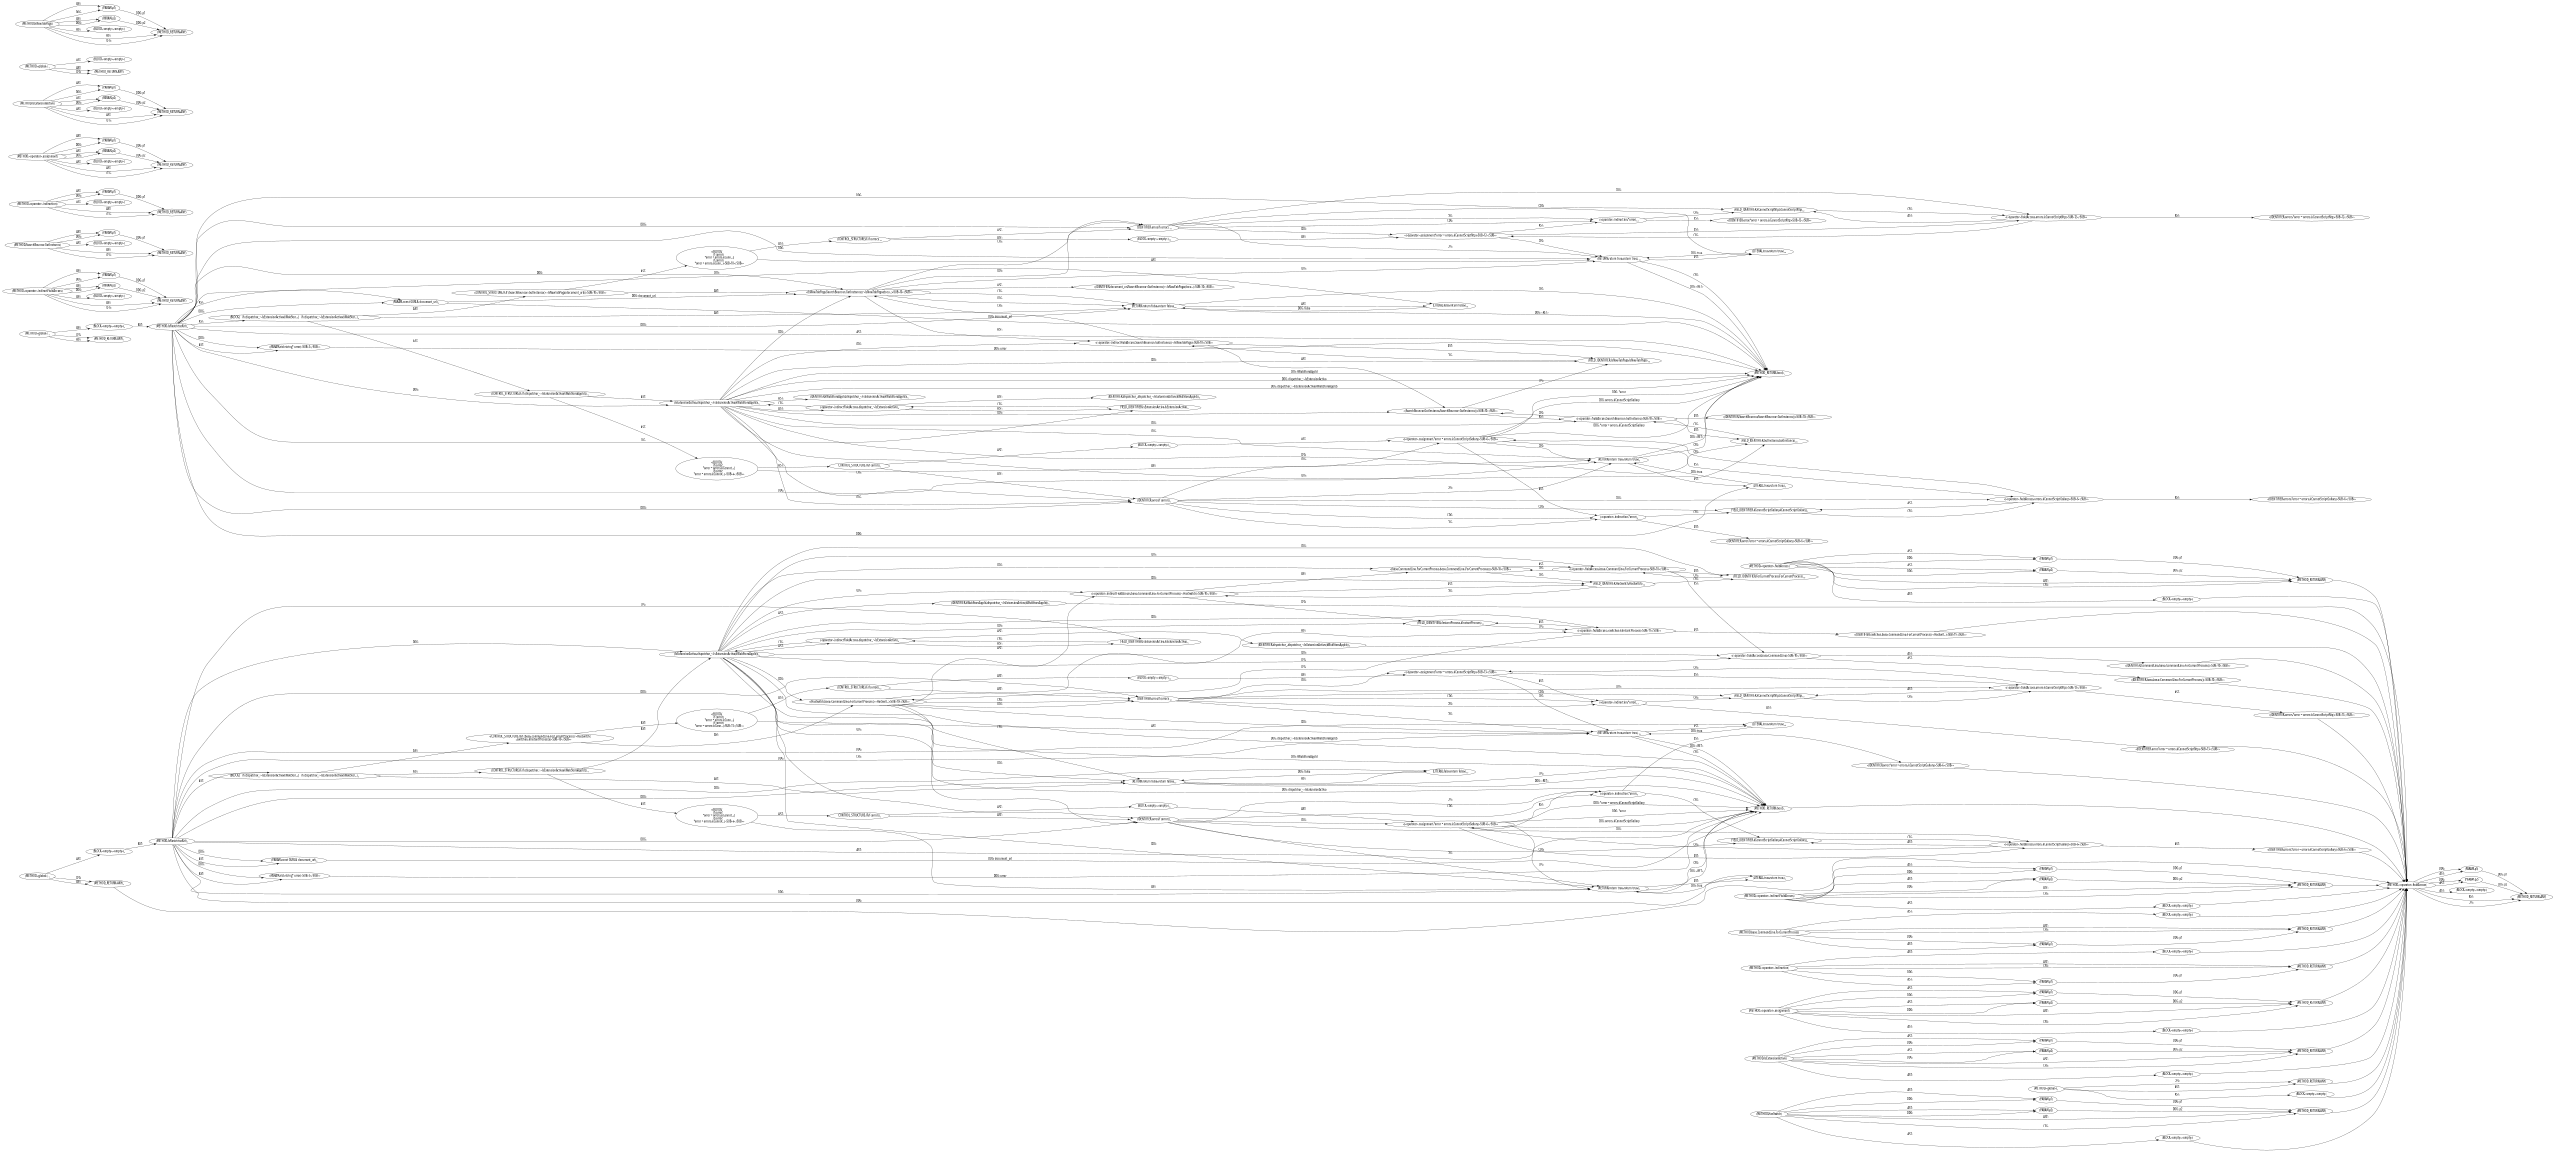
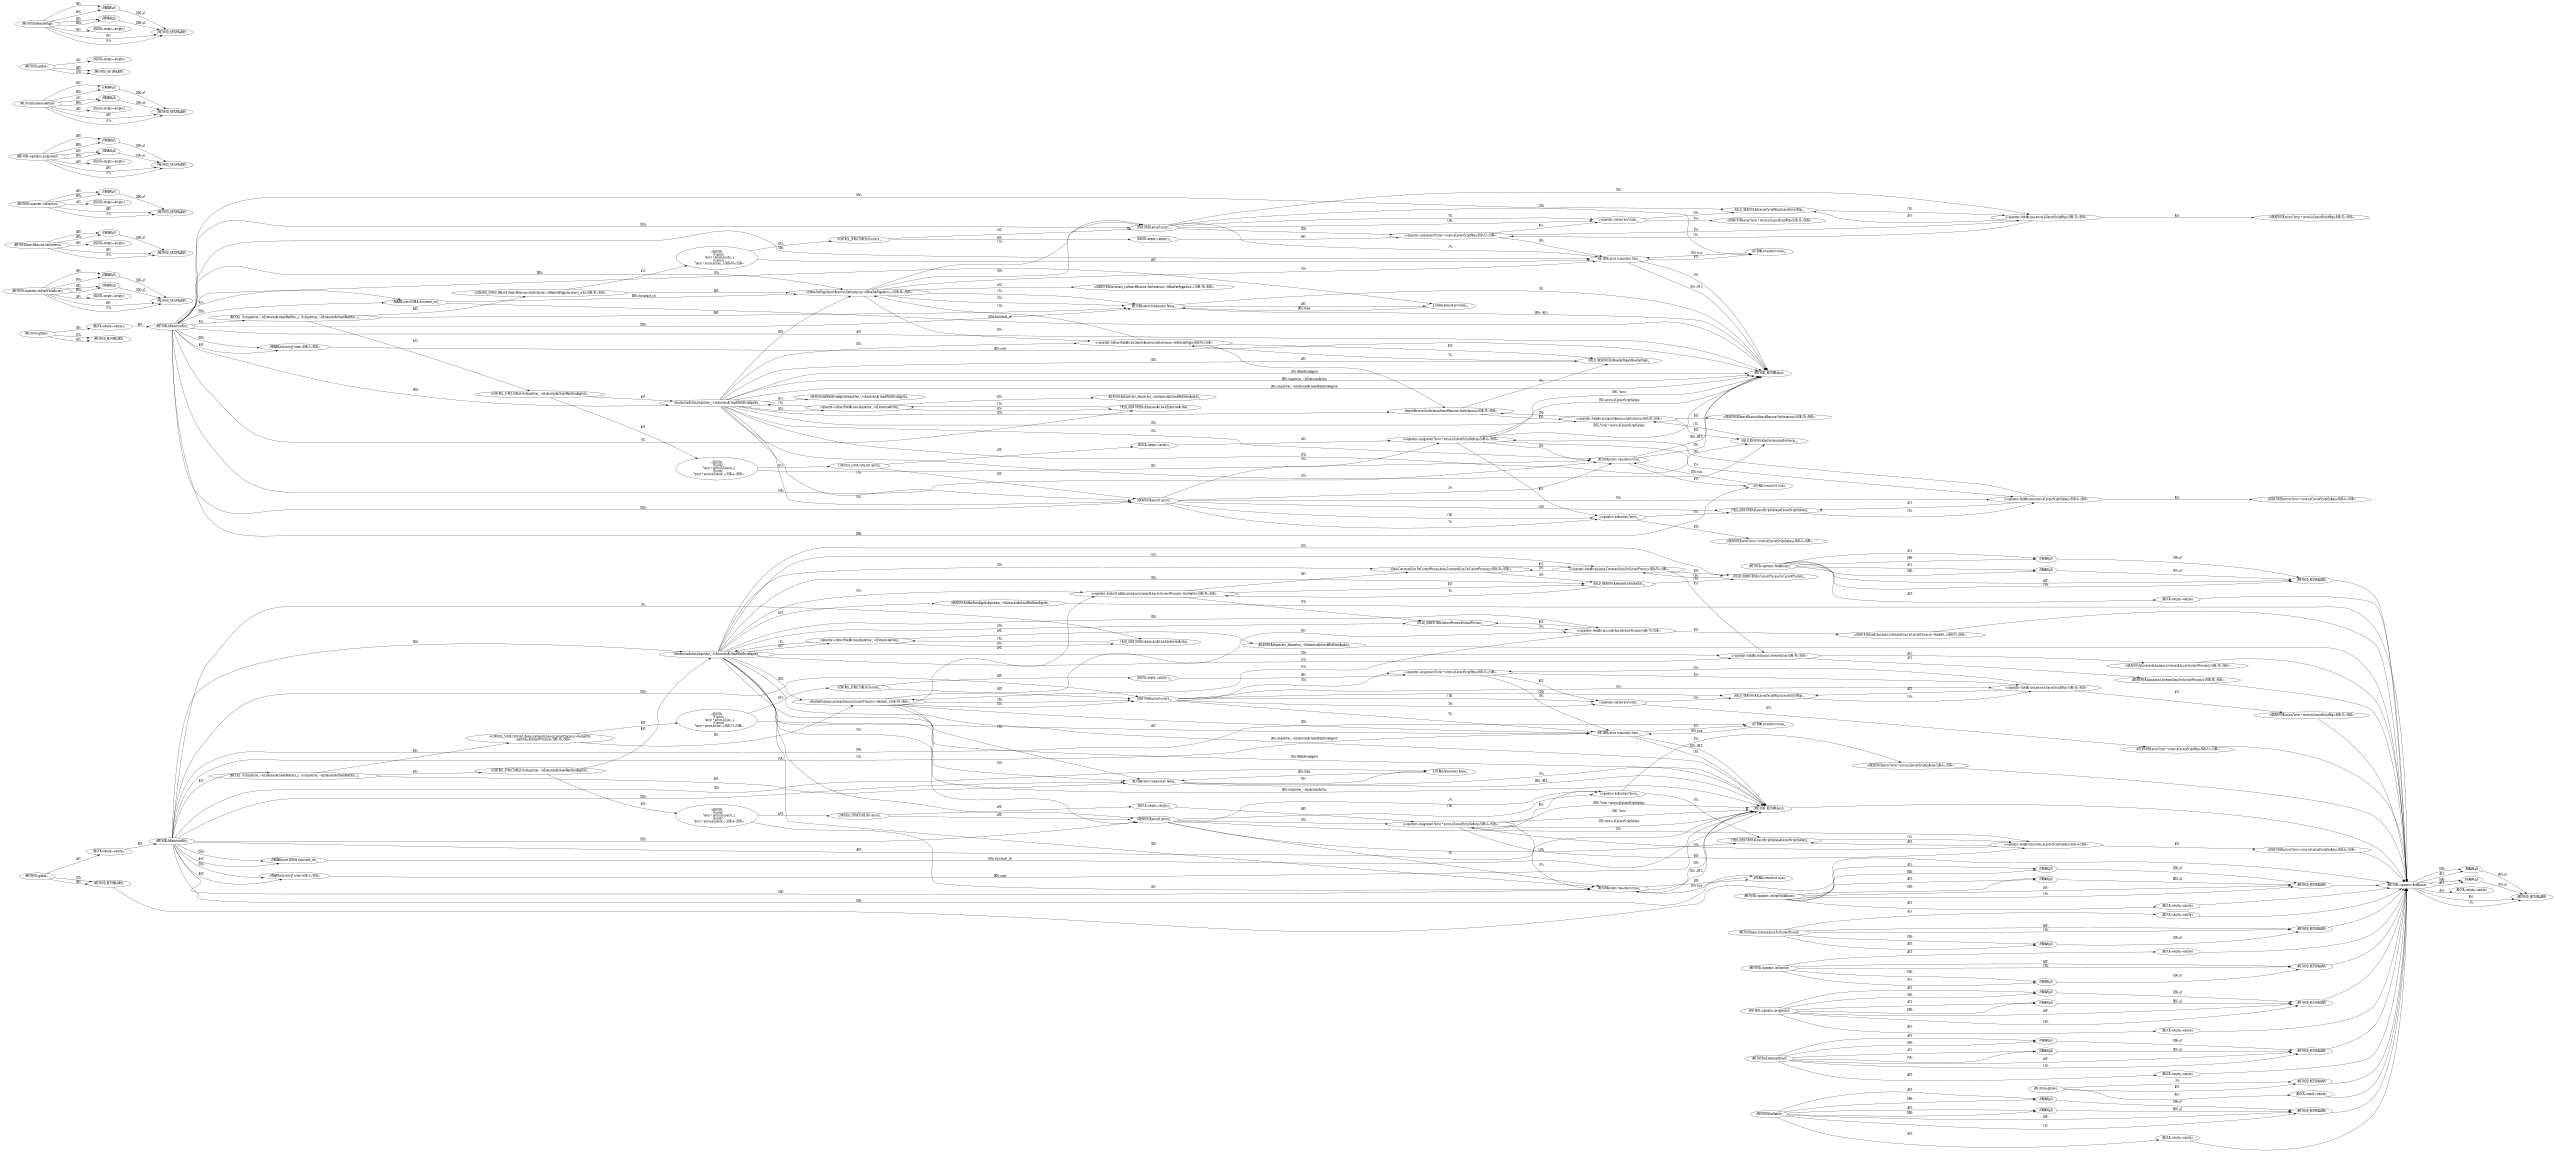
(1649, 361) -> (1649, 361)
(1804, 577) -> (1804, 577)
